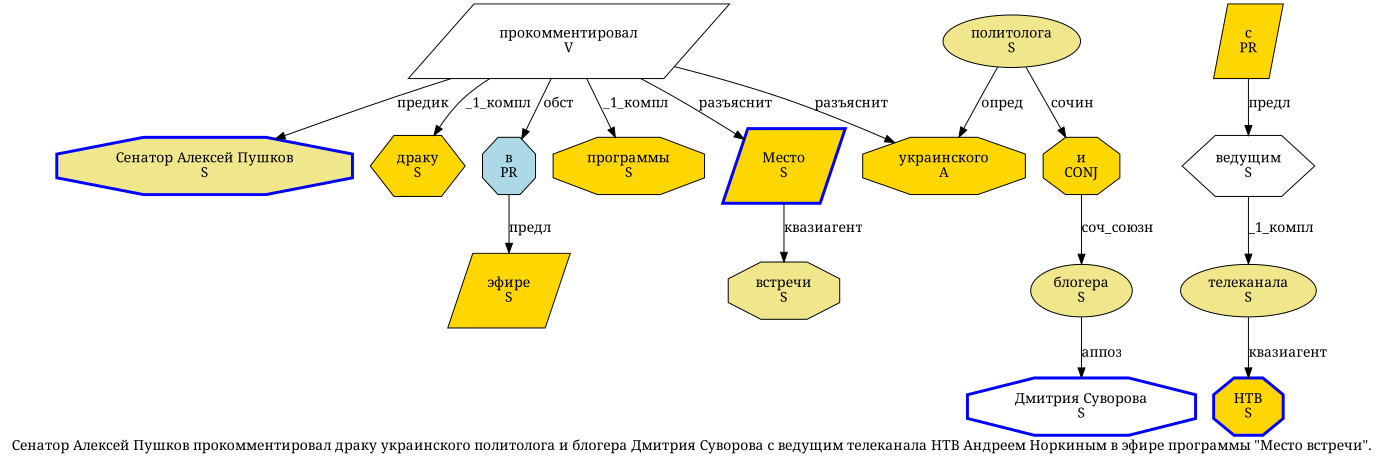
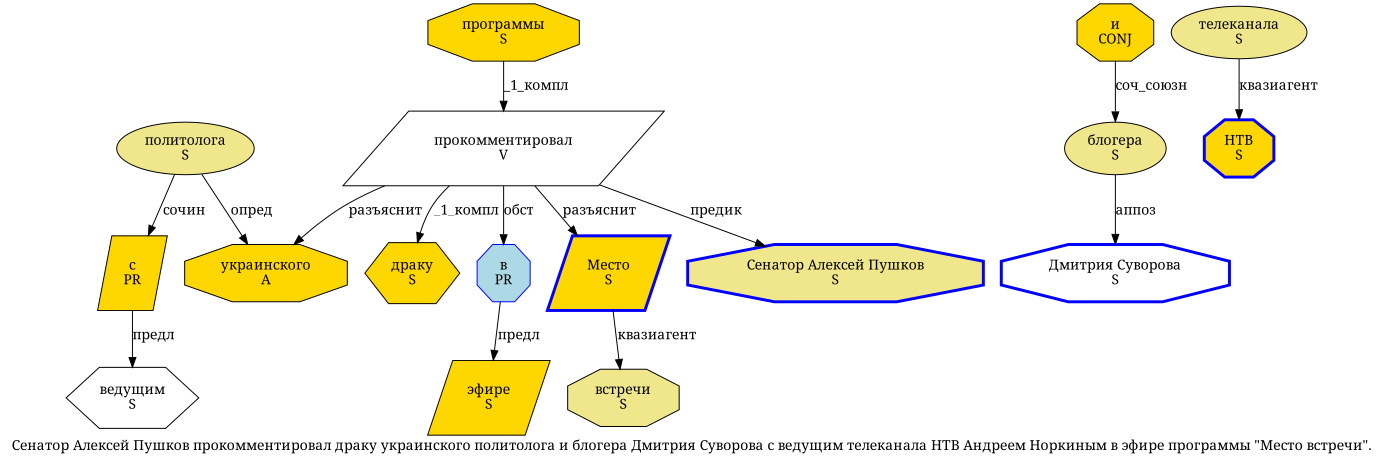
(1043, 98) -> (164, 200)
(599, 104) -> (504, 81)
(509, 166) -> (504, 273)
(1248, 225) -> none
